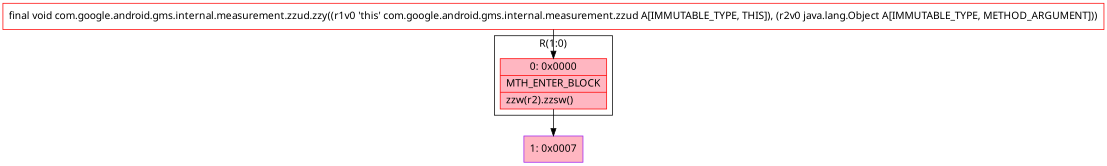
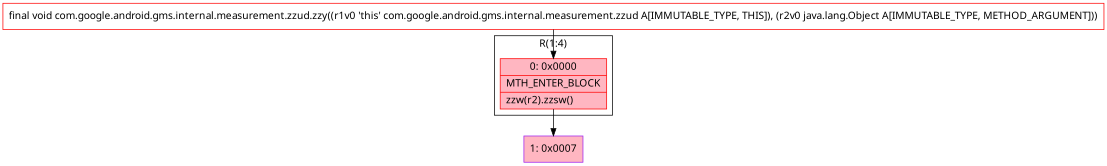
(553, 44) -> (553, 44)
